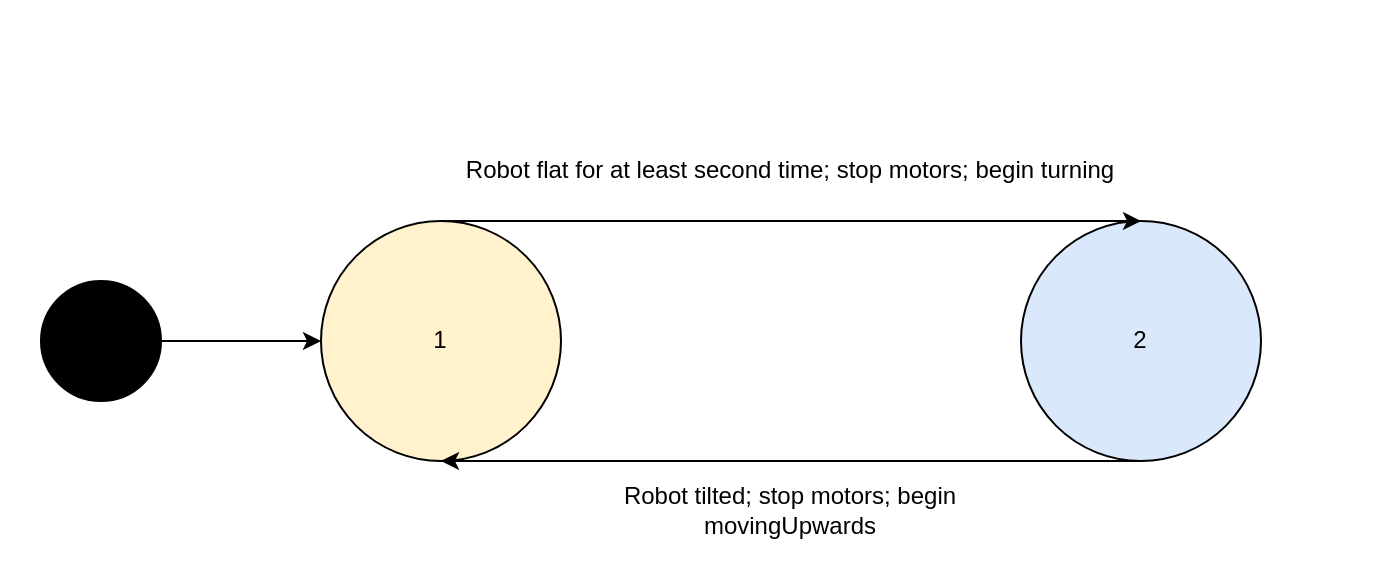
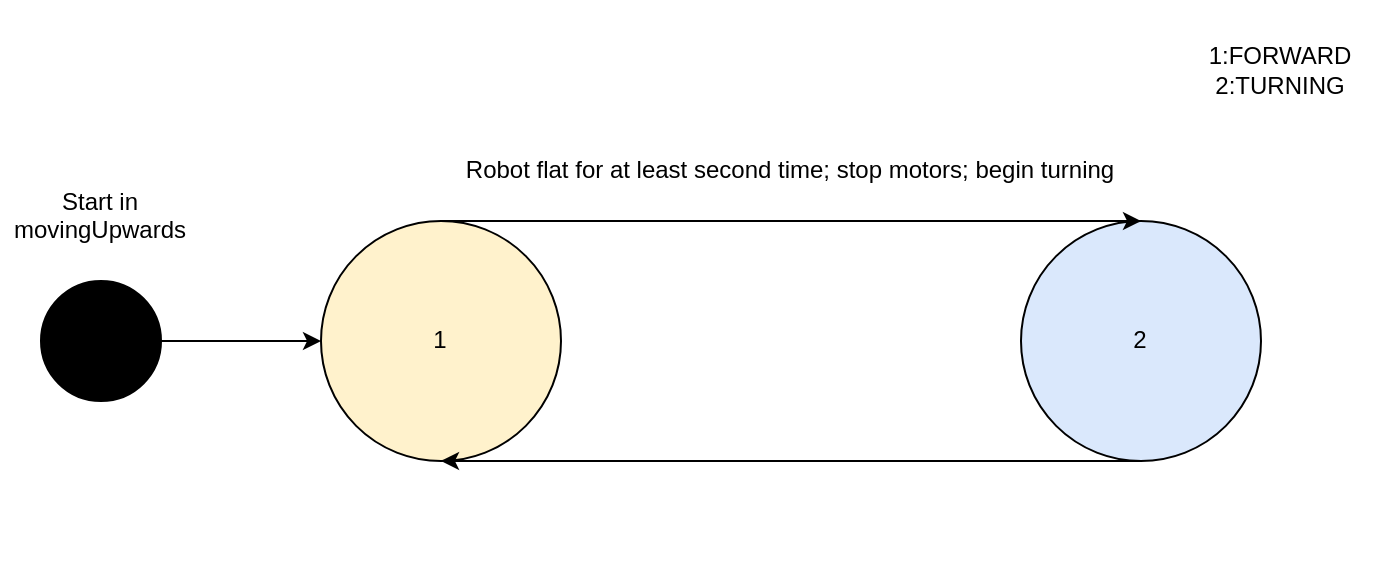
none -> (1281, 71)
none -> (101, 231)
(791, 511) -> none
